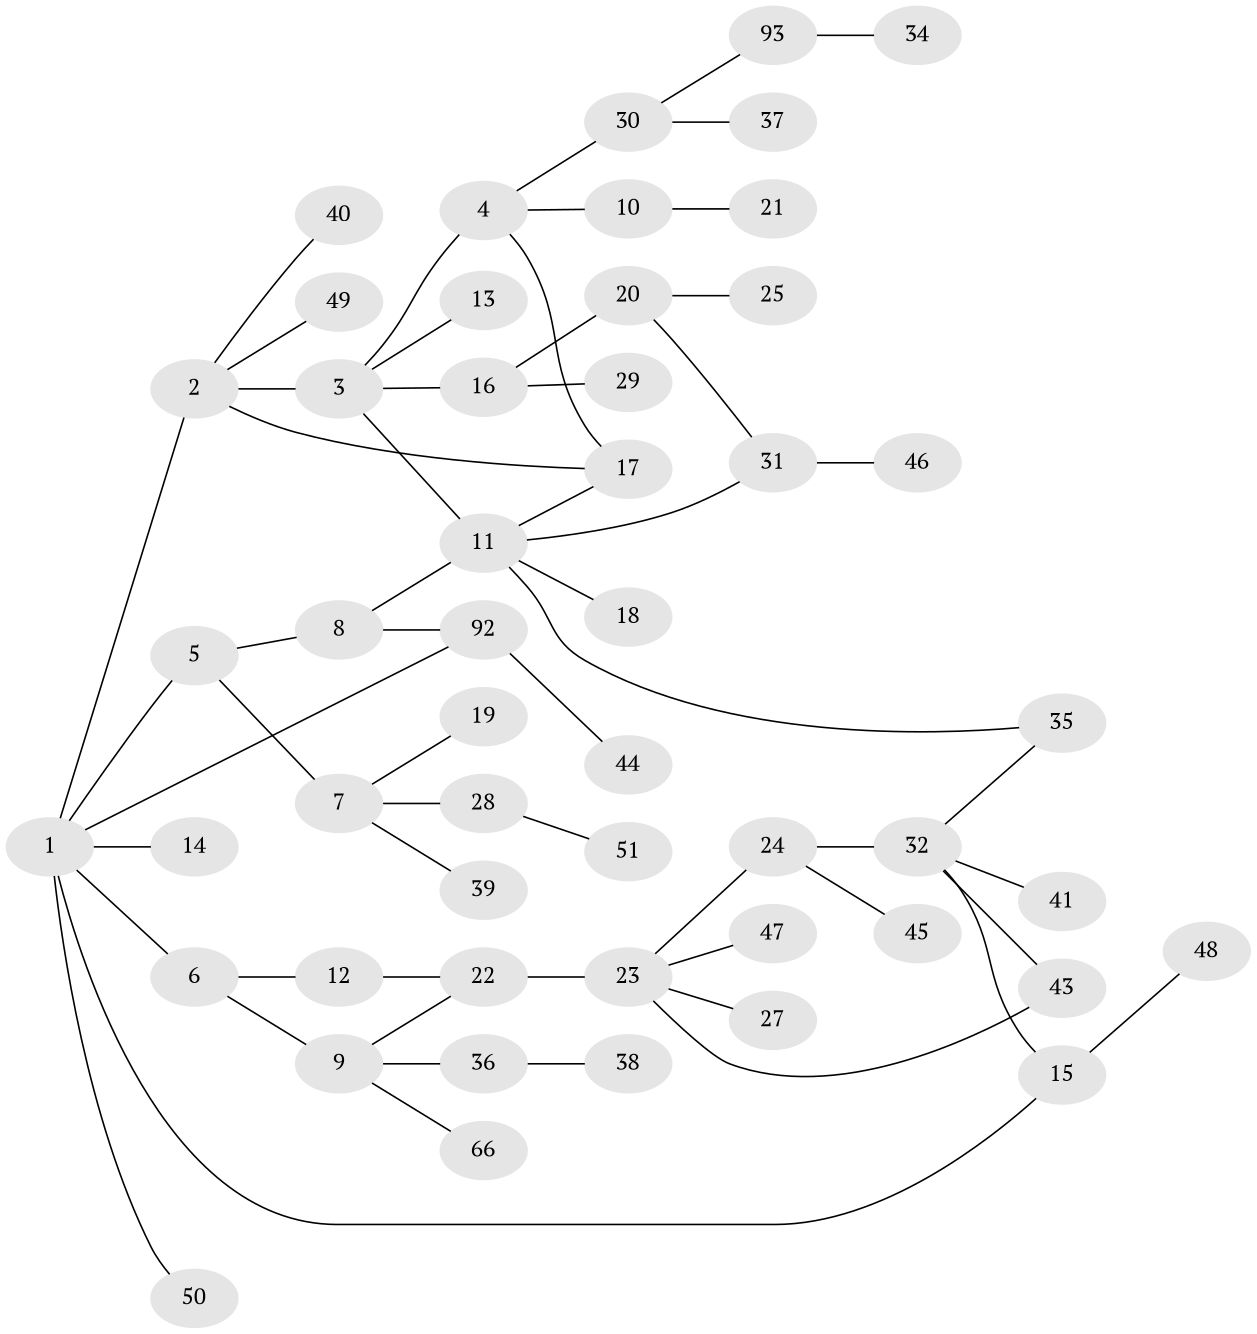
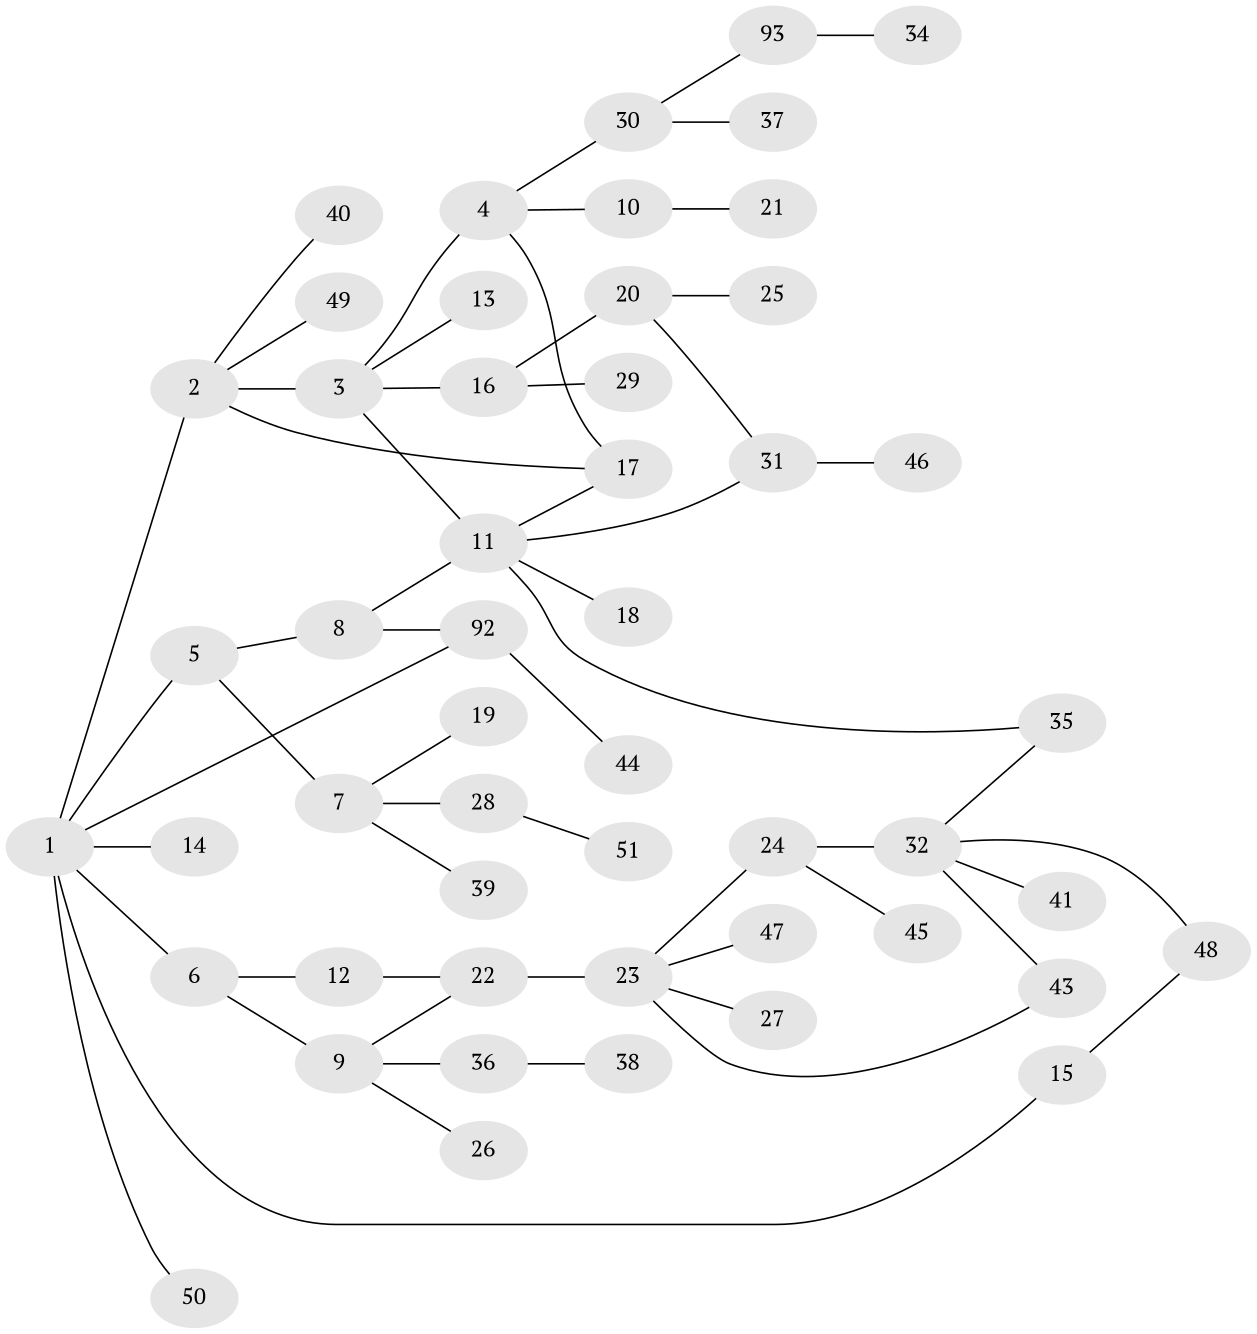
(990, 961) -> (1086, 851)
(484, 1151) -> (484, 1151)
